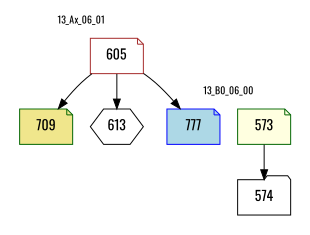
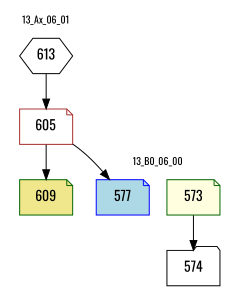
(117, 87) -> (46, 87)
(46, 127) -> (46, 197)
(193, 127) -> (123, 197)
